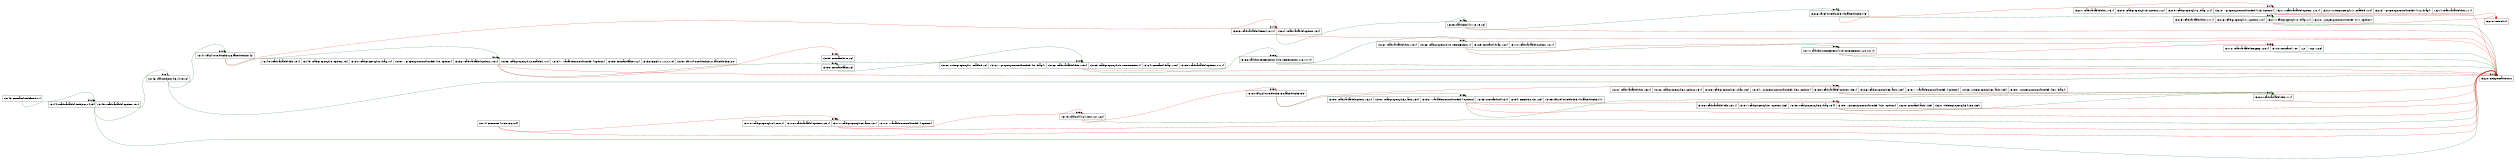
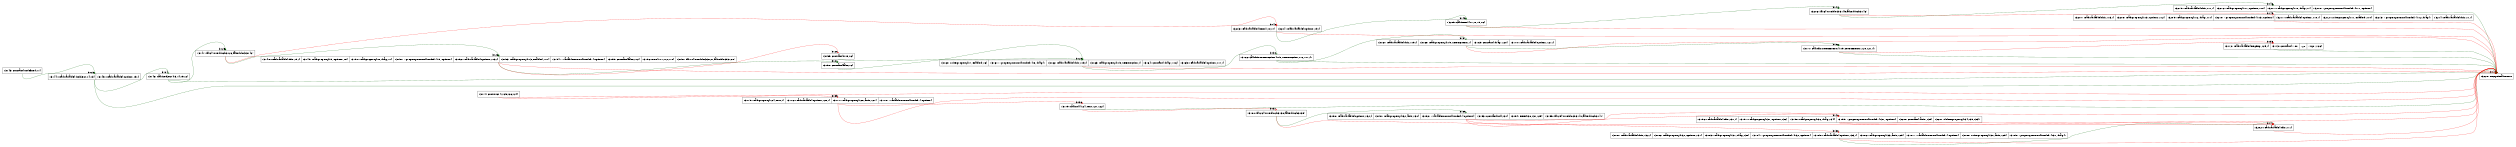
(2496, 21) -> none
(1865, 98) -> (1828, 124)
(2056, 103) -> (2056, 124)
